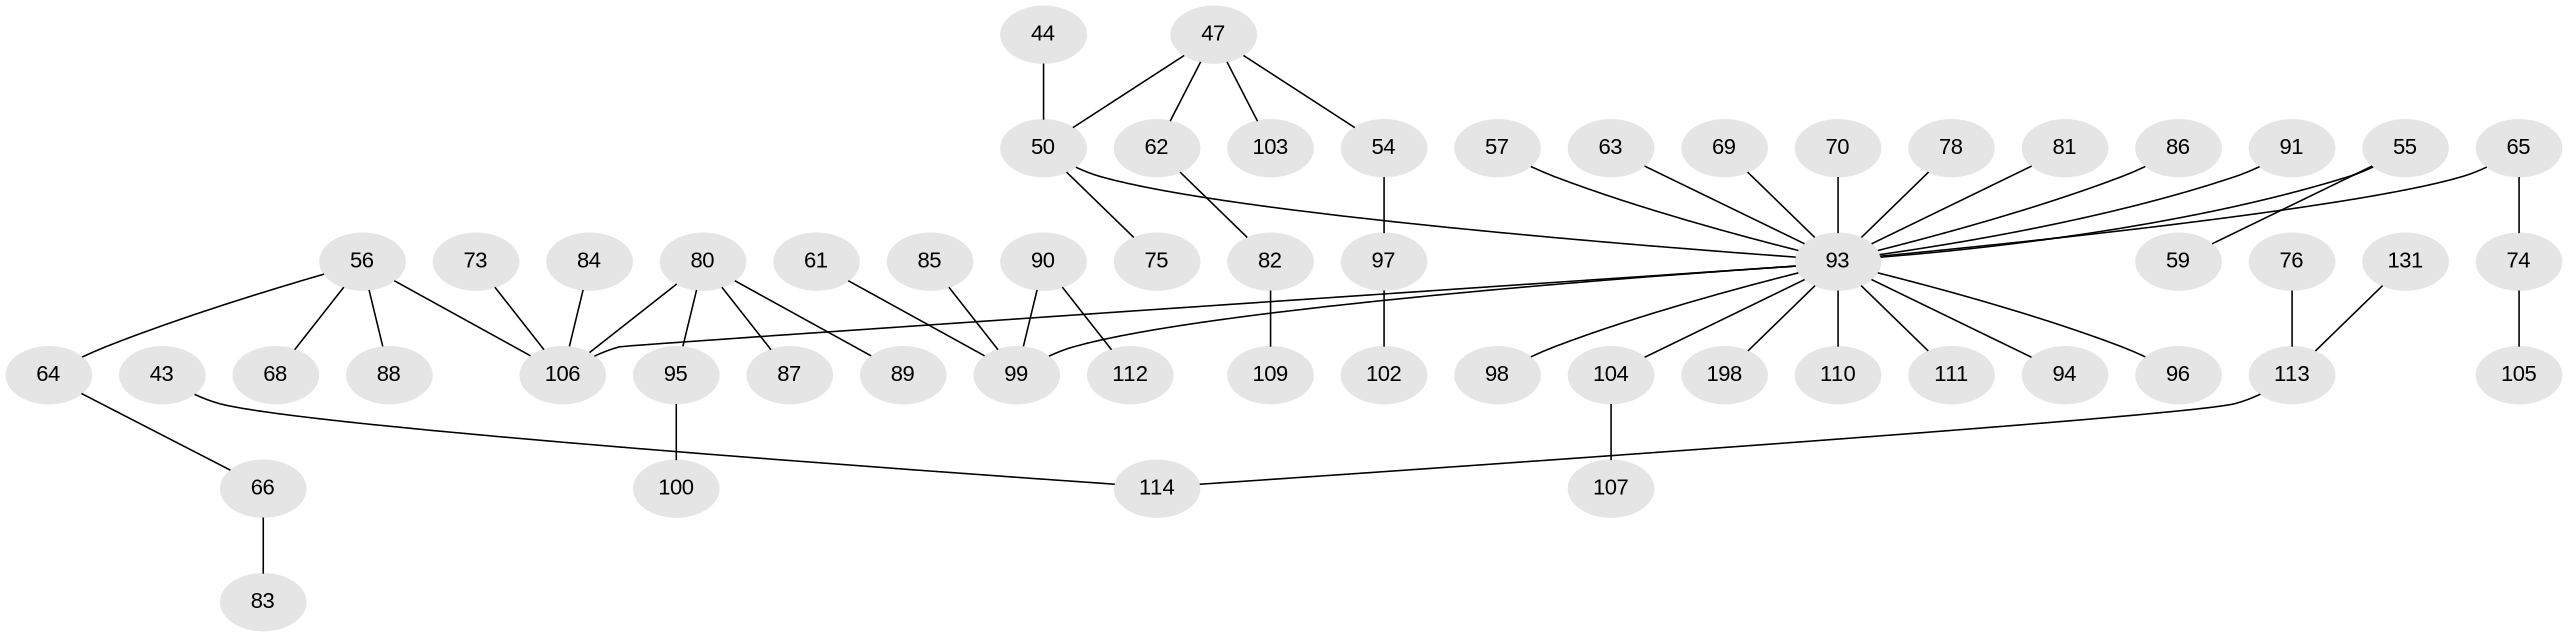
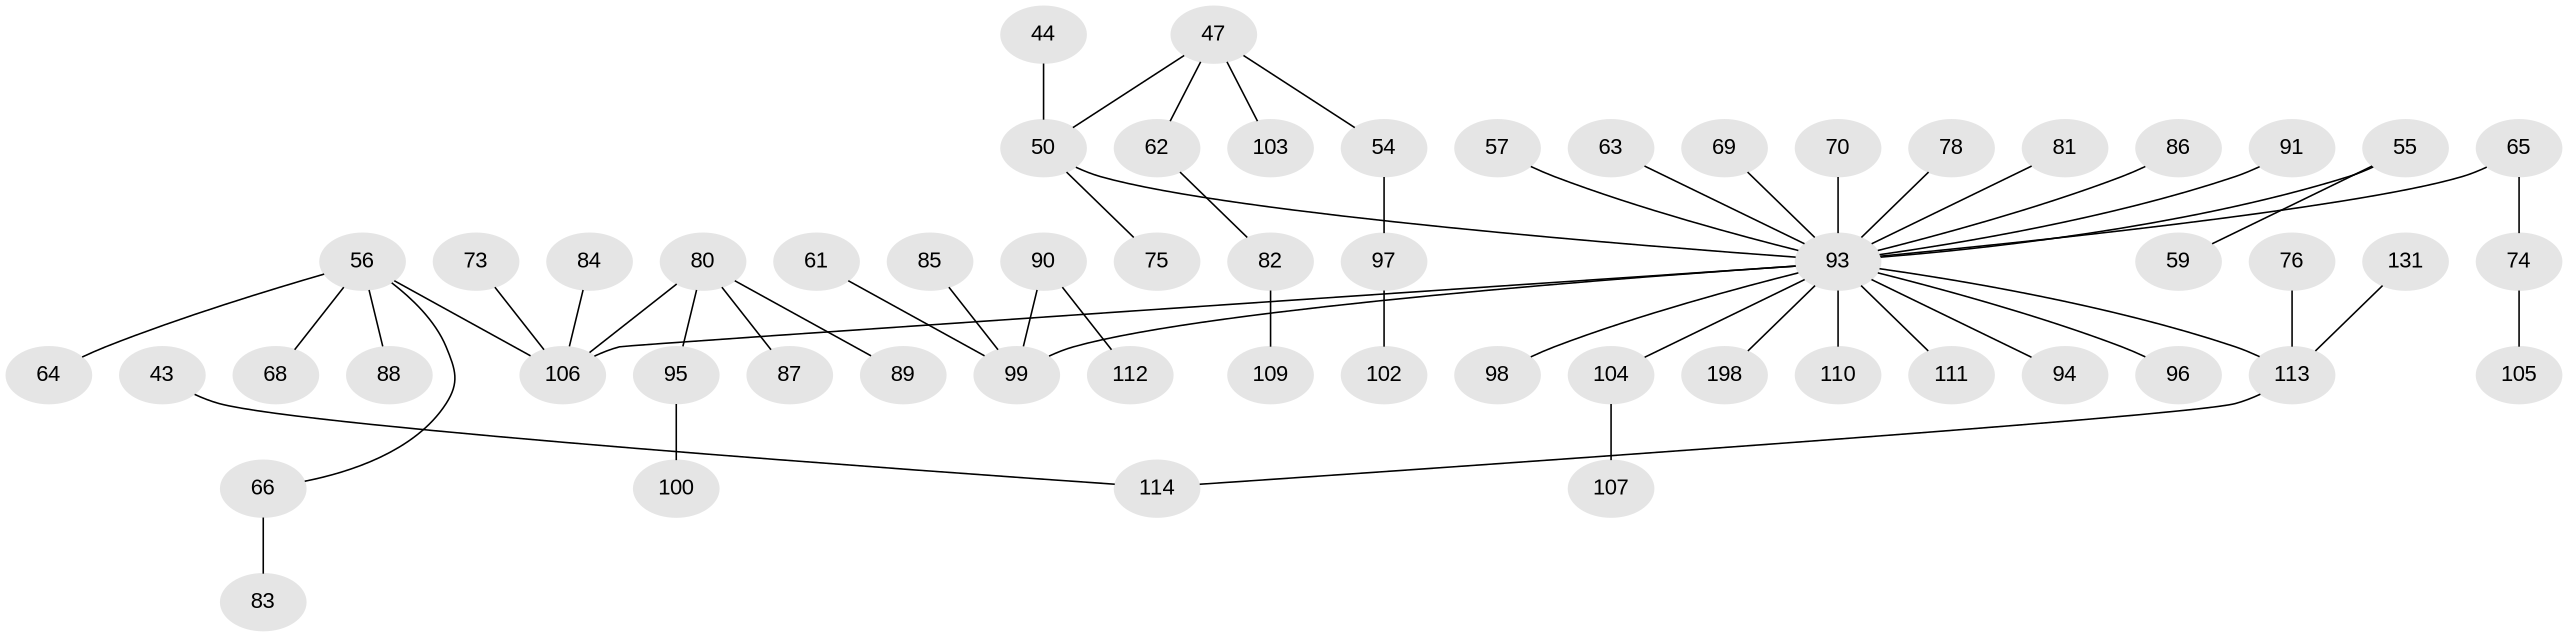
none -> (2072, 303)
(156, 432) -> (440, 412)
